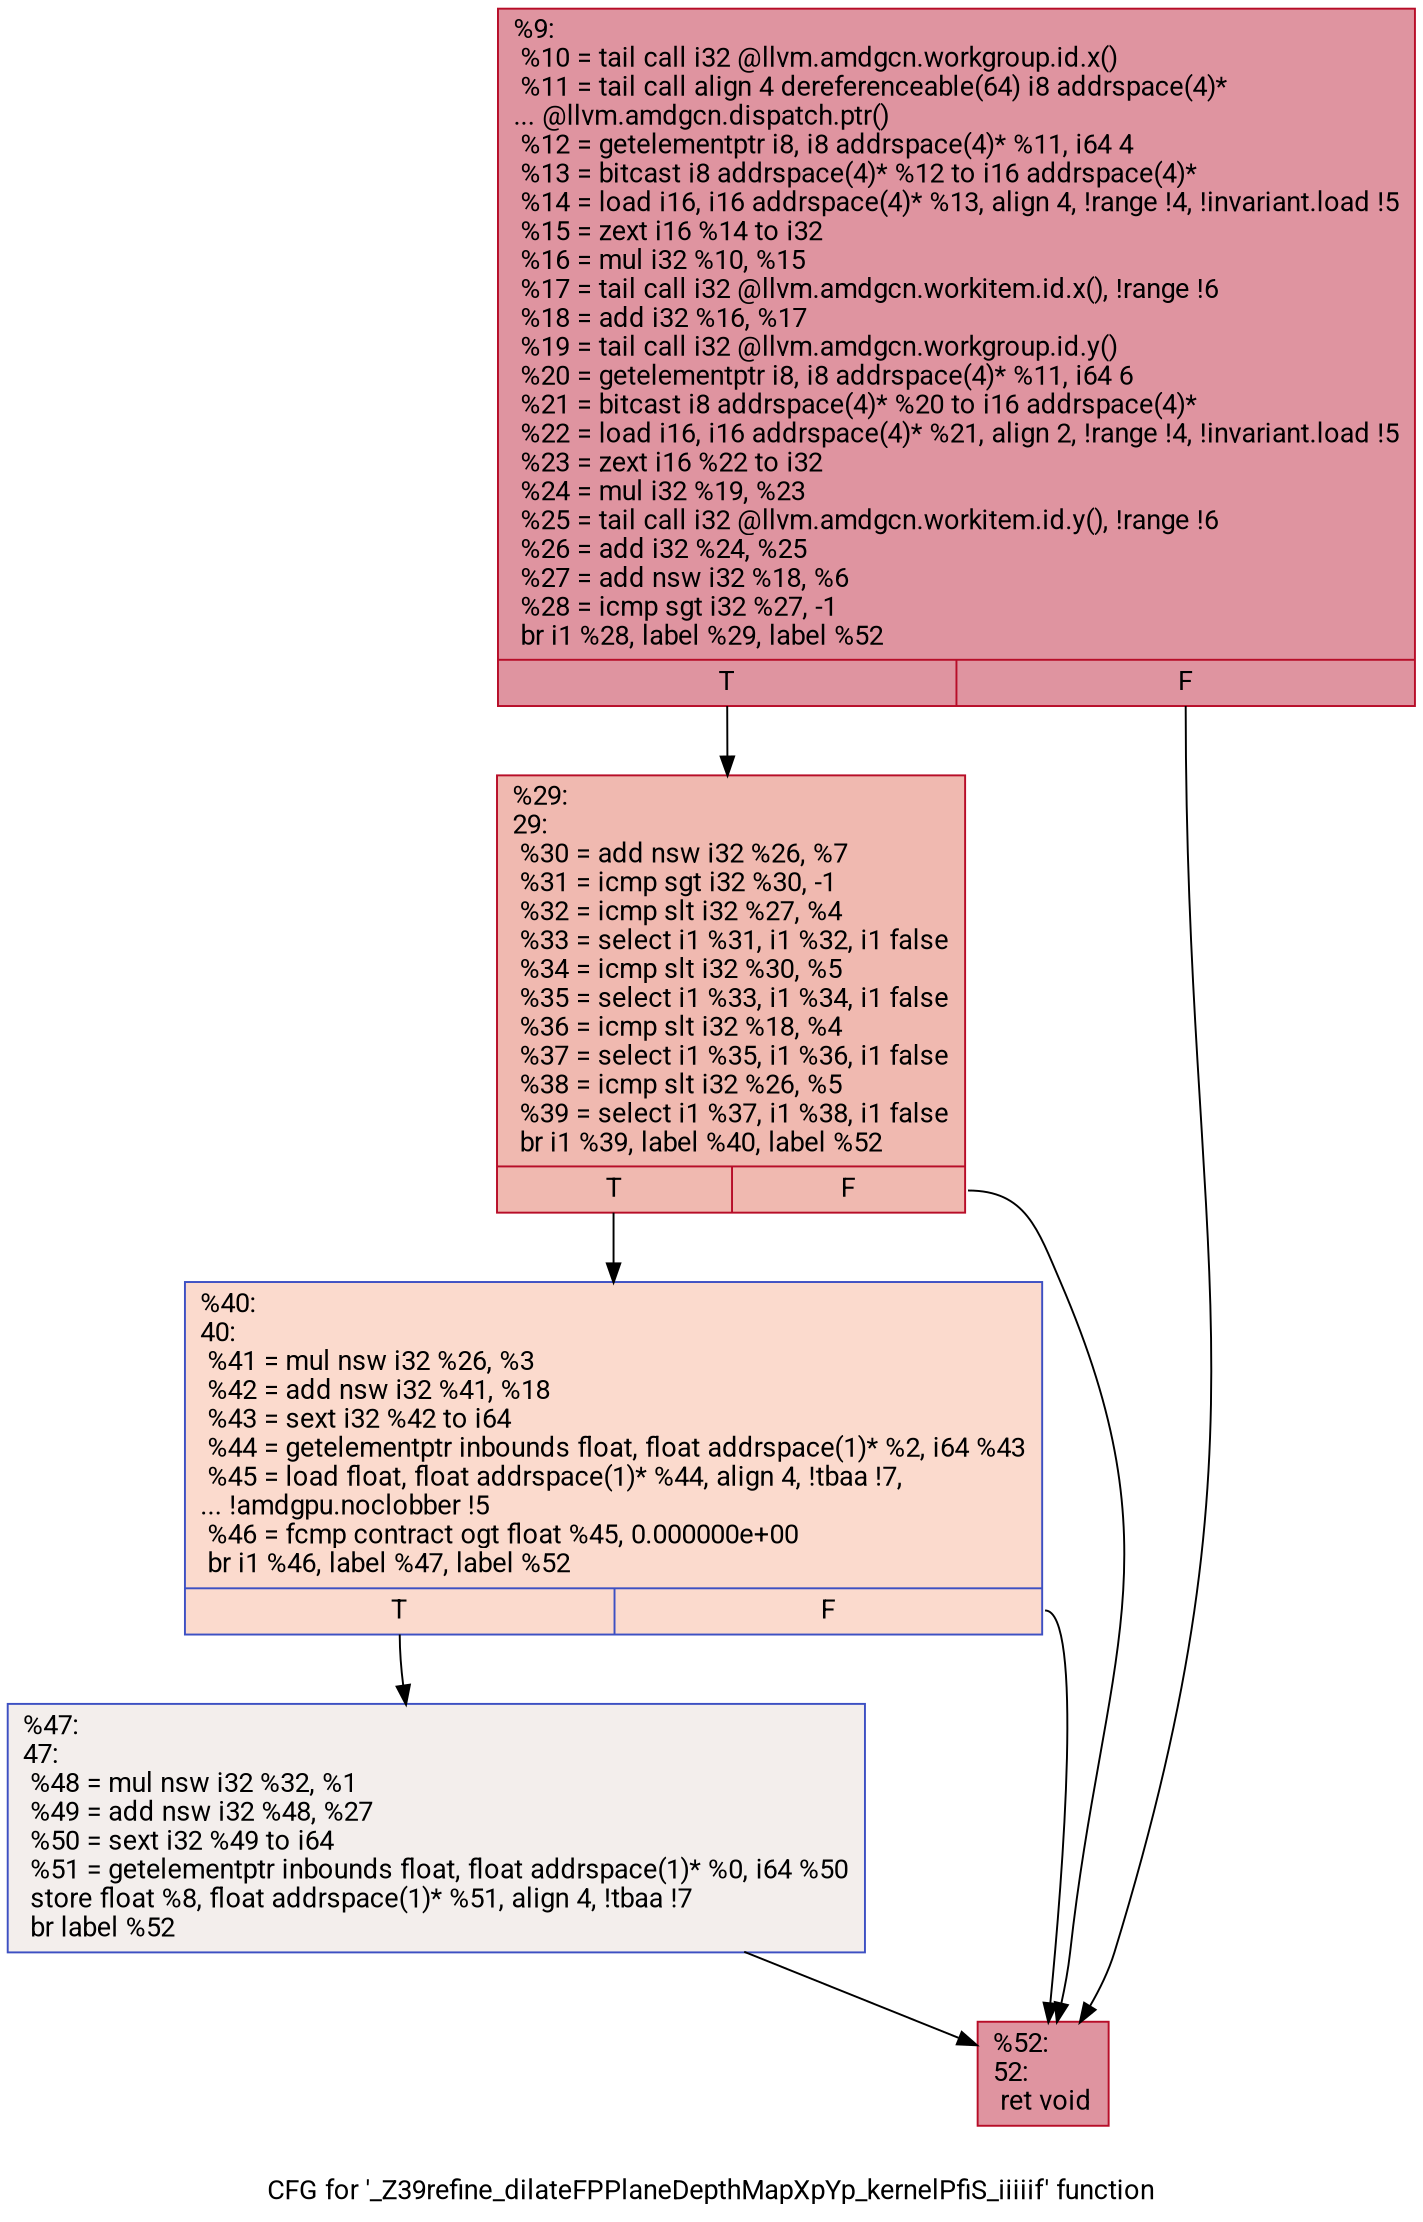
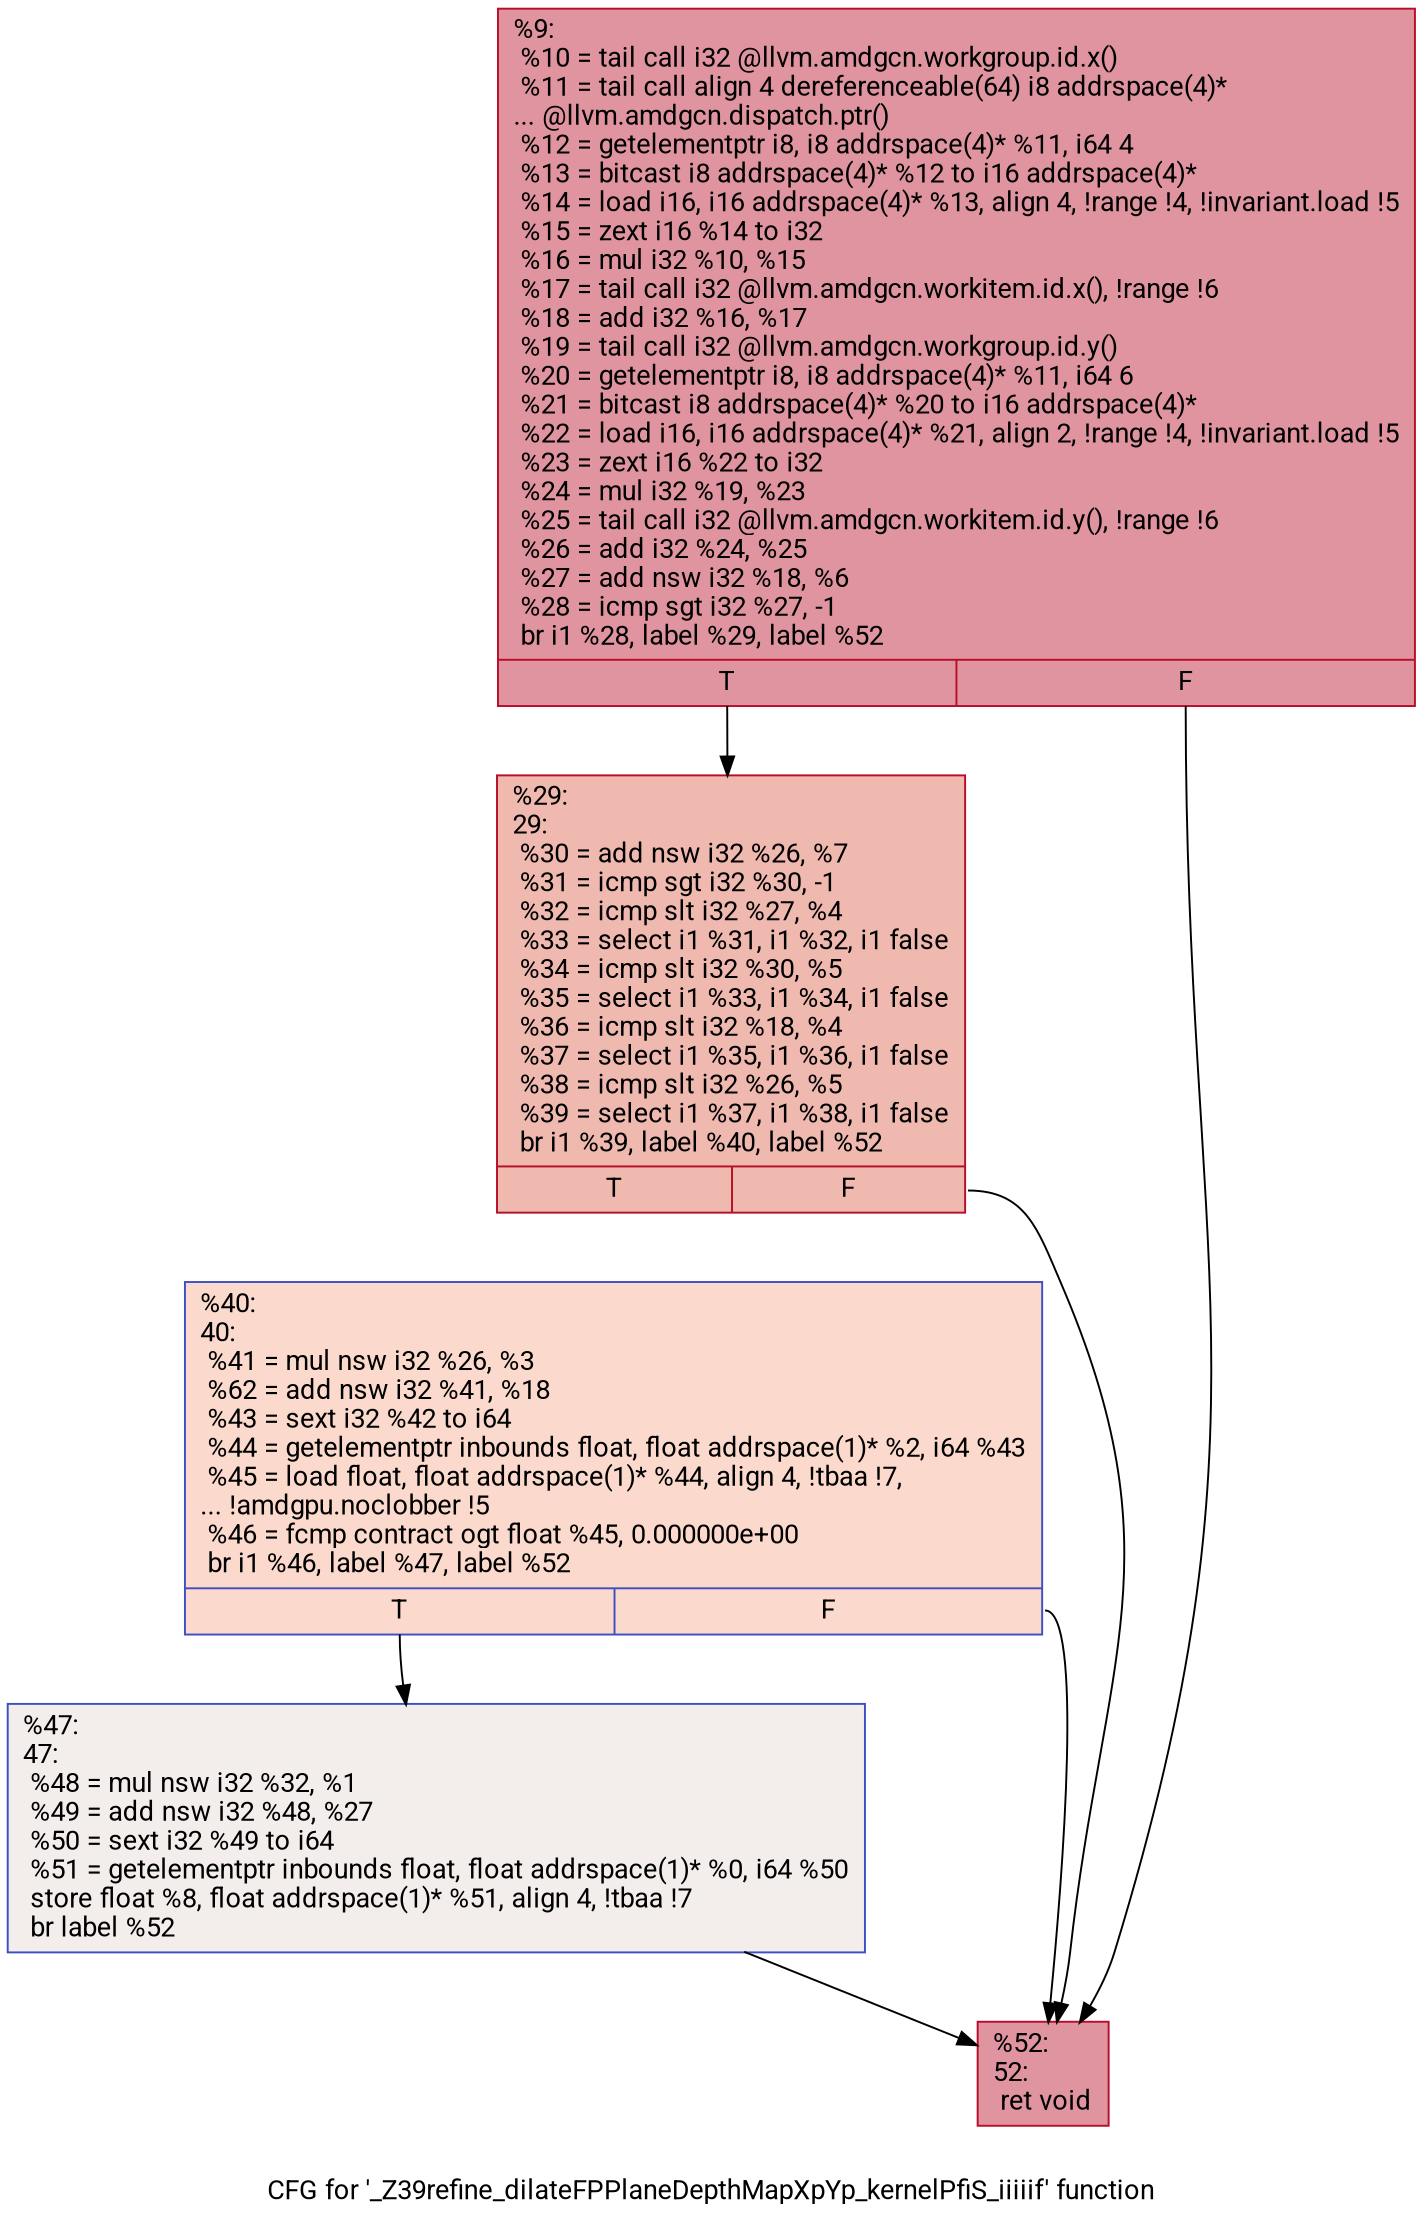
(614, 1238) -> none
(376, 1391) -> (376, 1391)
